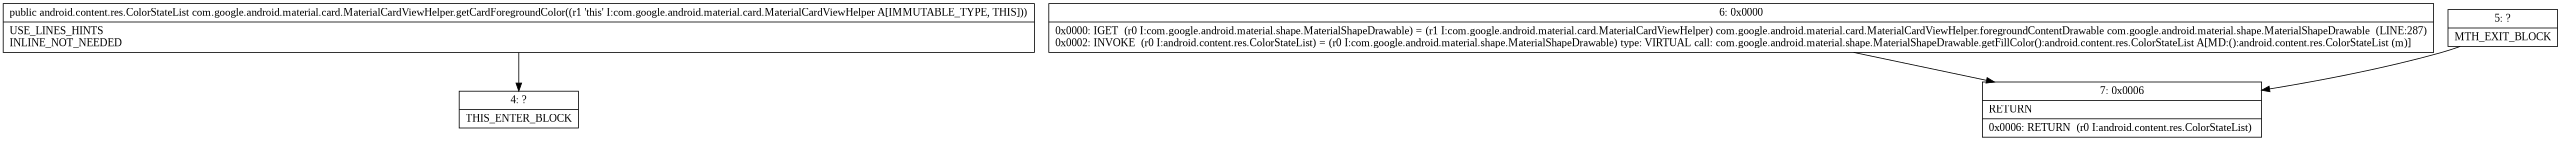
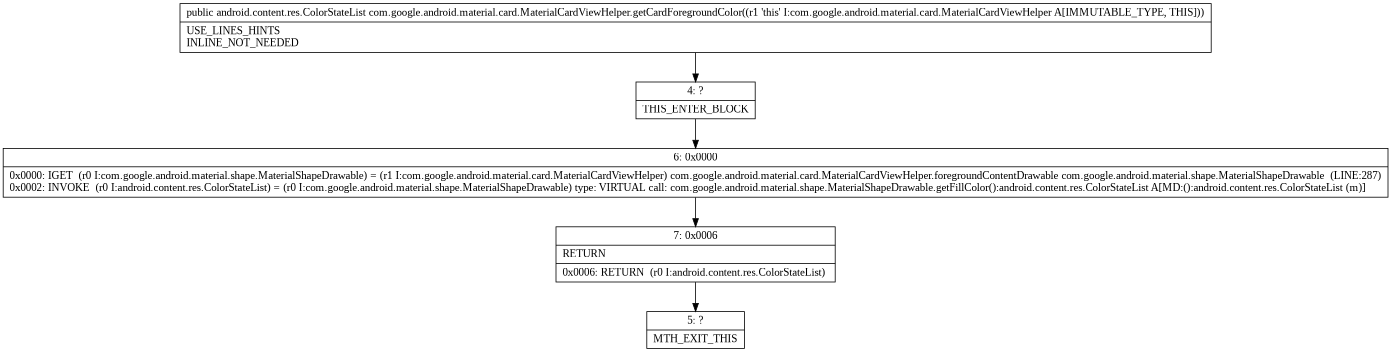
(2503, 37) -> (696, 339)
(2366, 71) -> (696, 293)
none -> (696, 130)
